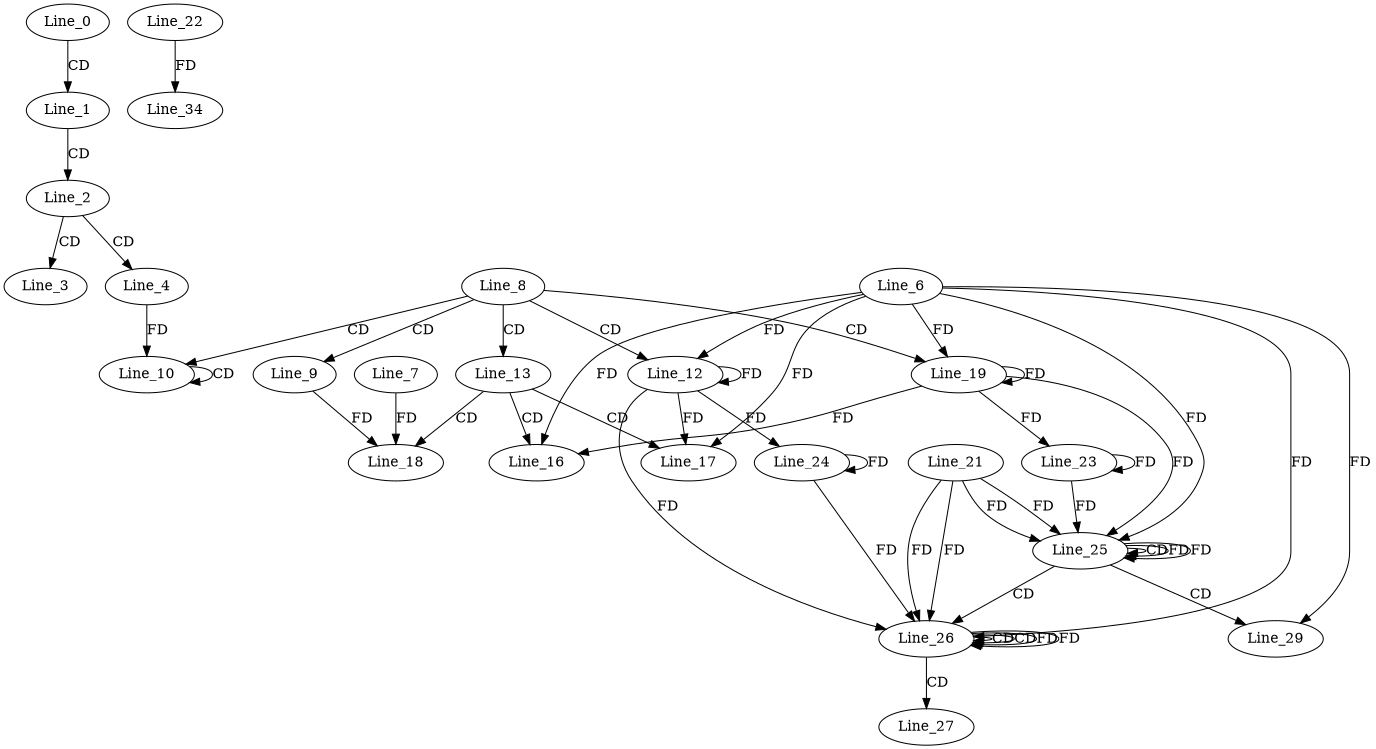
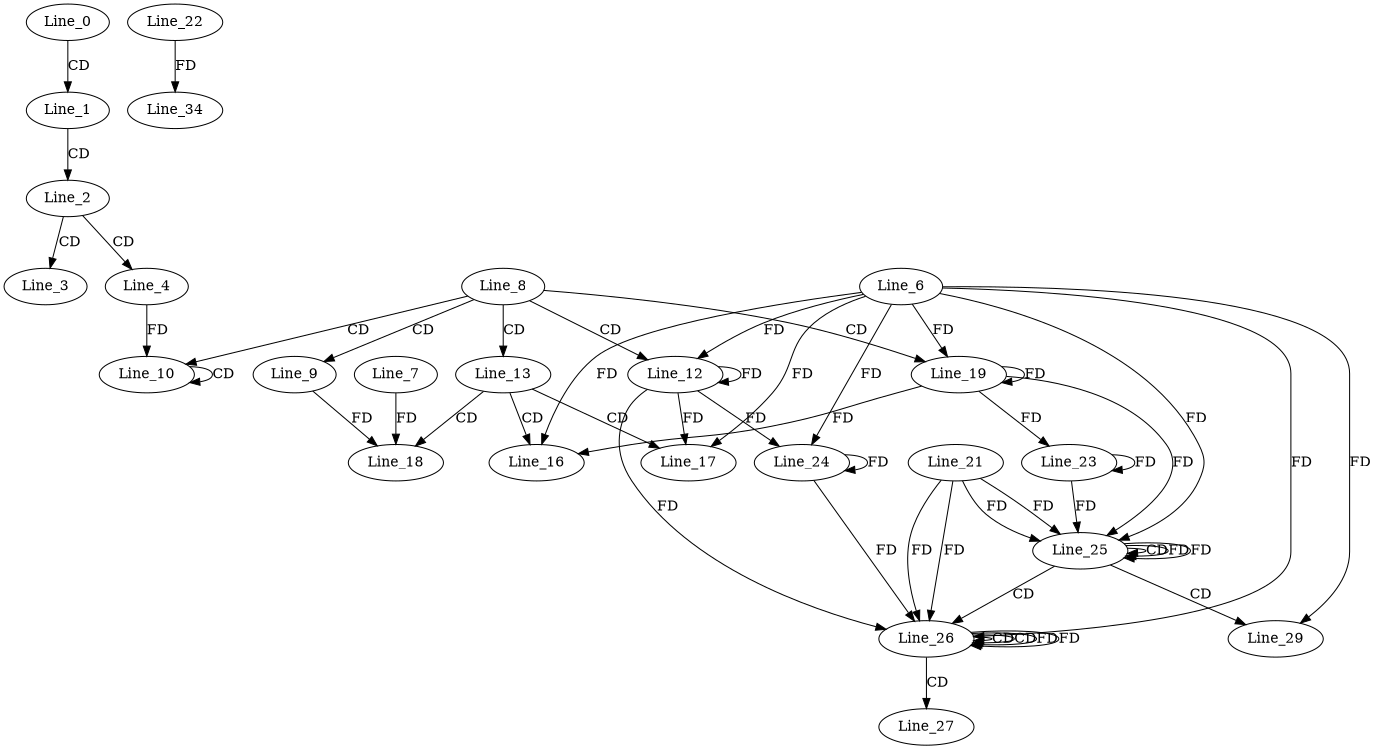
none -> (854, 370)
